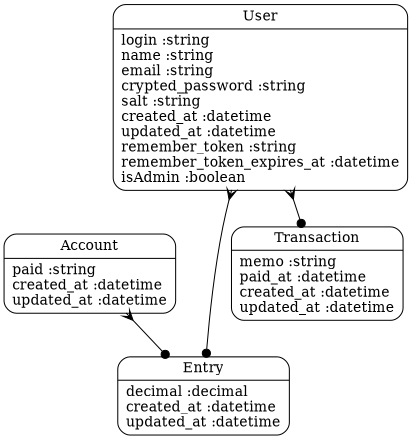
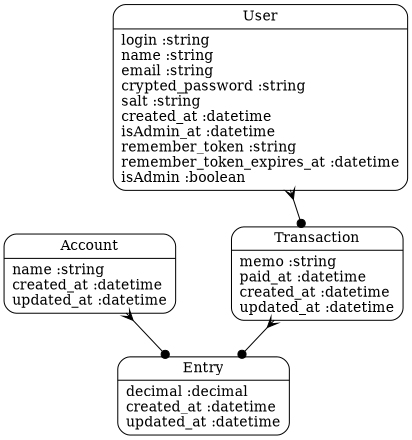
(199, 132) -> (198, 132)
(54, 270) -> (58, 270)
(215, 274) -> (256, 339)
